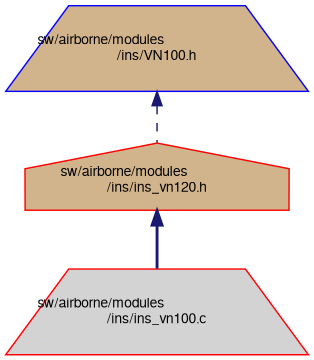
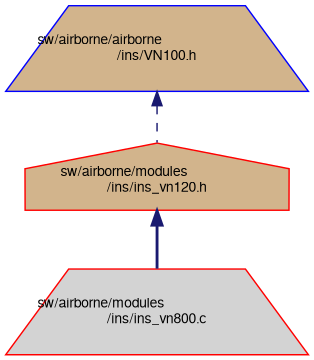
(157, 49) -> (157, 49)
(157, 312) -> (157, 312)
